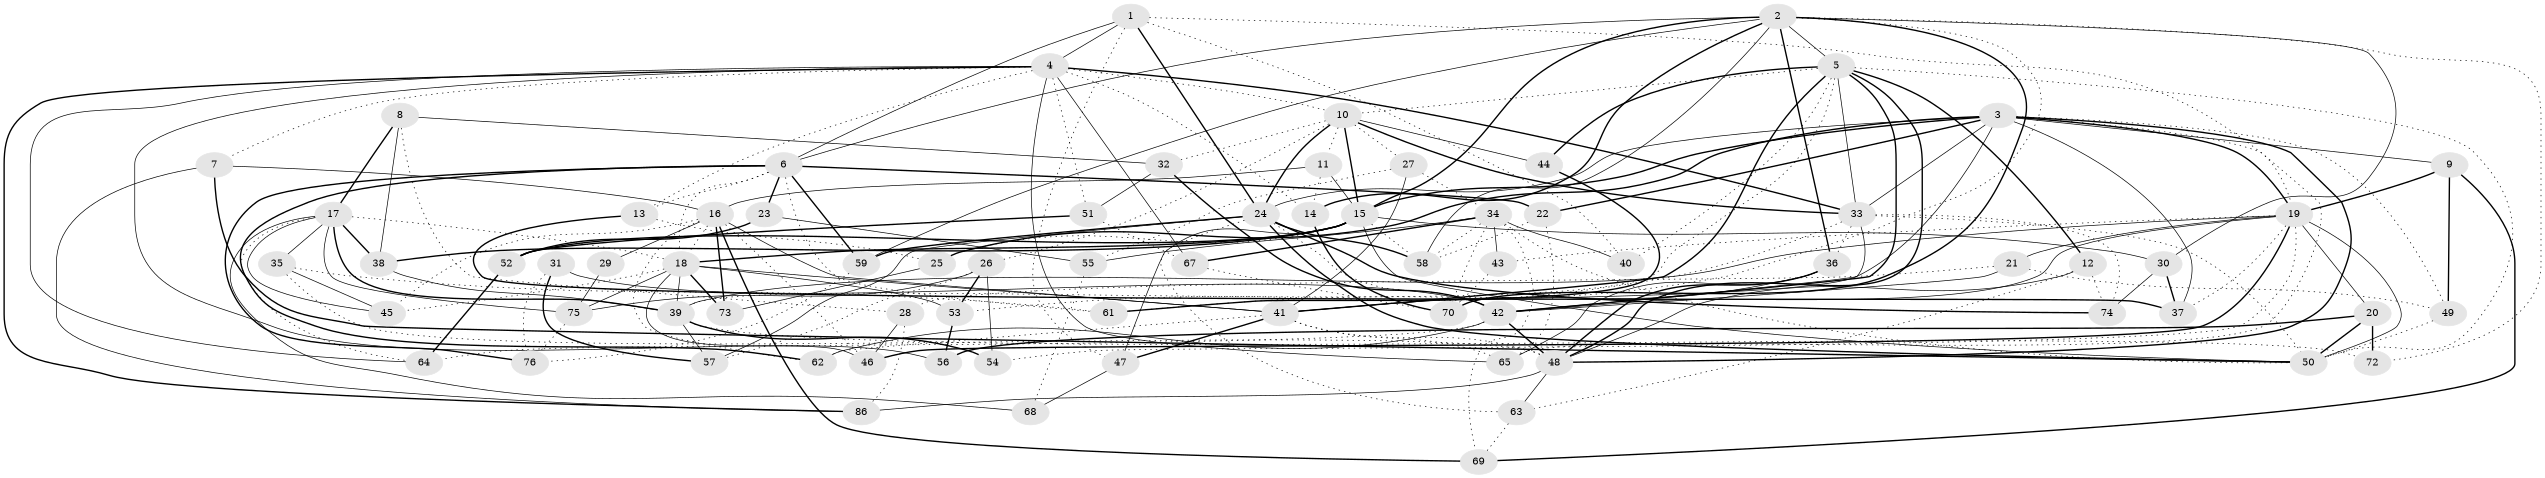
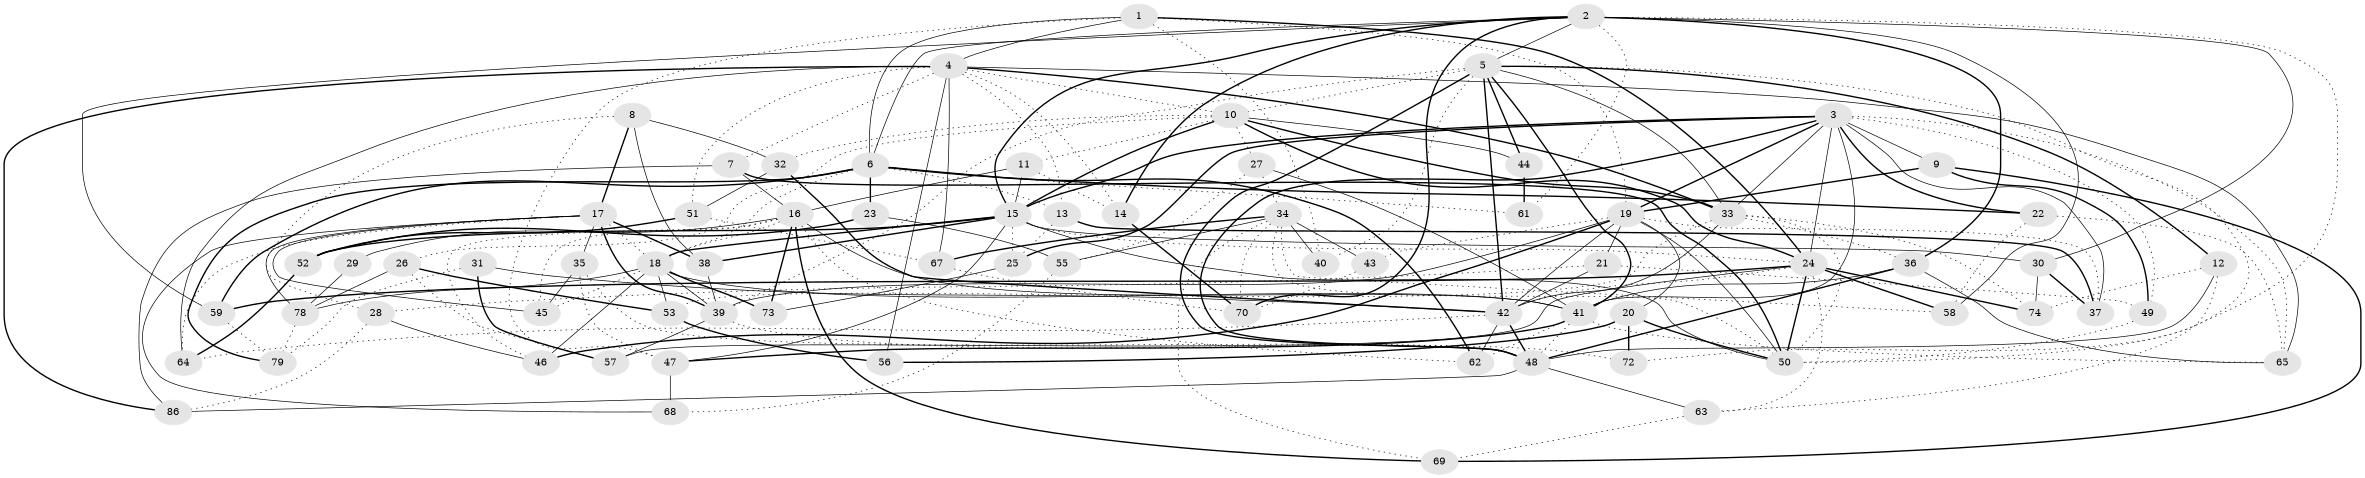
(1391, 239) -> (1369, 249)
(513, 288) -> (606, 334)
(574, 314) -> (300, 314)
(530, 363) -> (278, 363)
(993, 363) -> none
